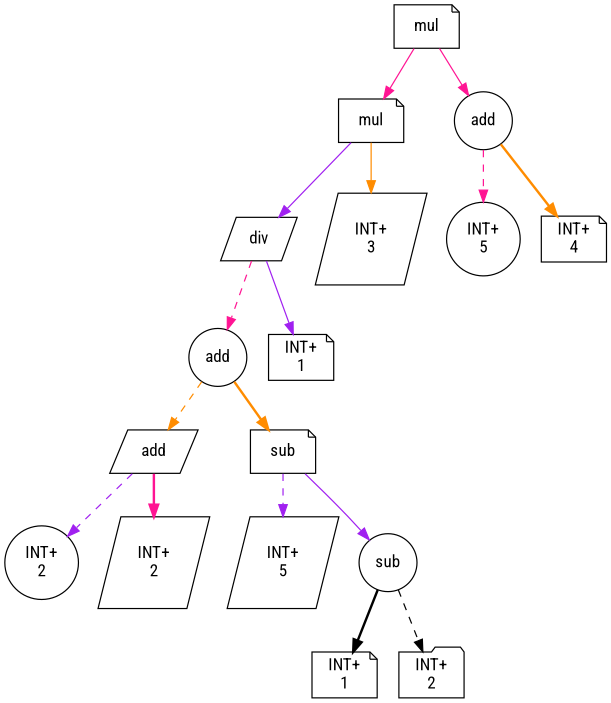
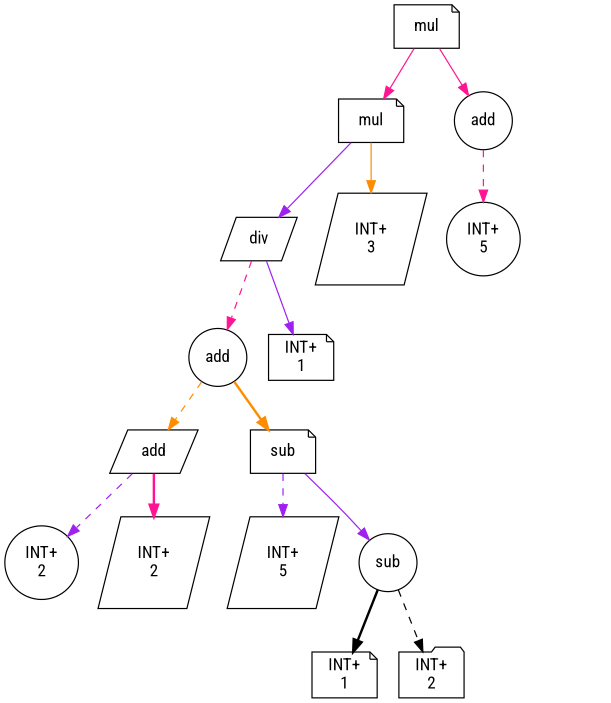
(574, 239) -> none
